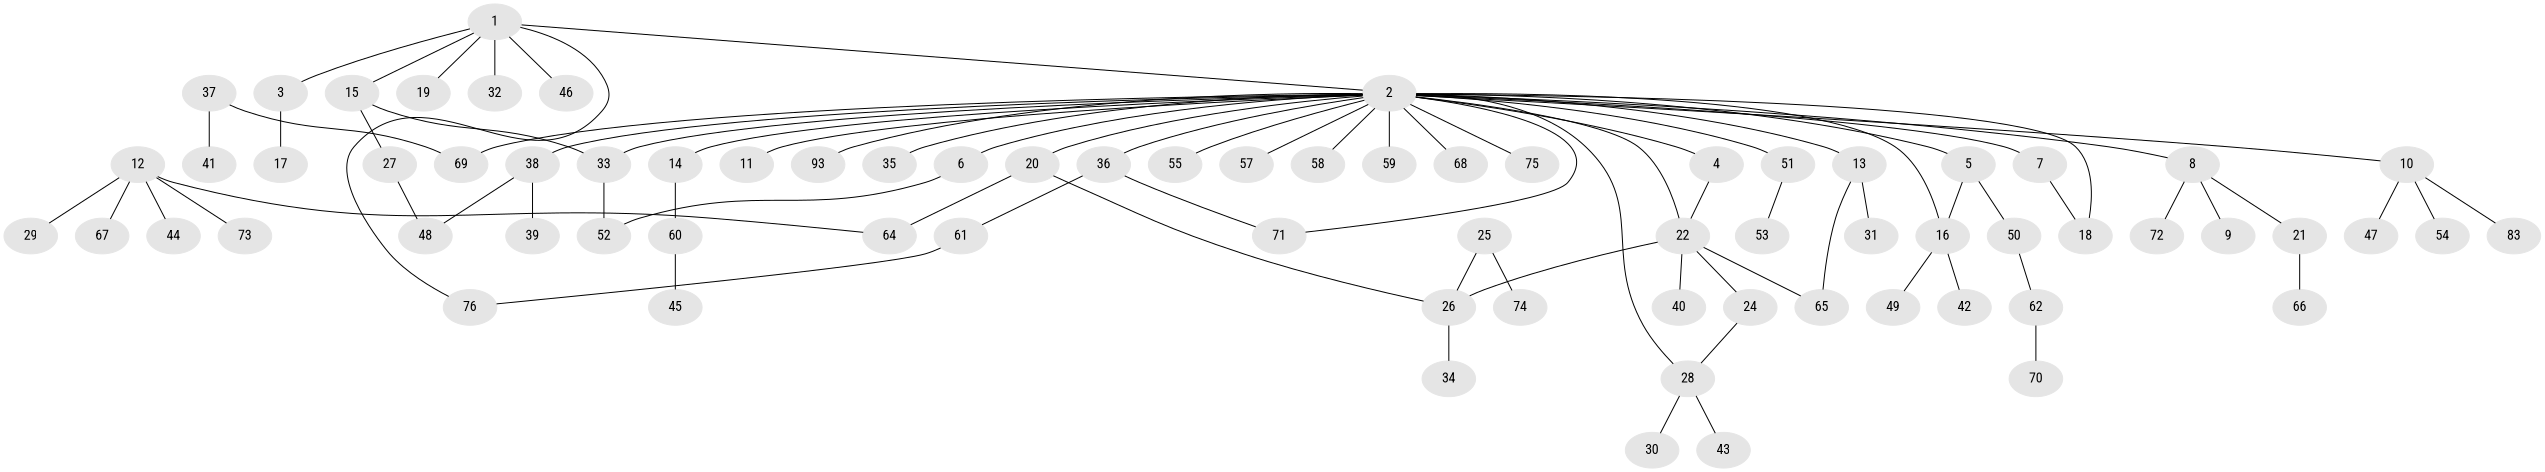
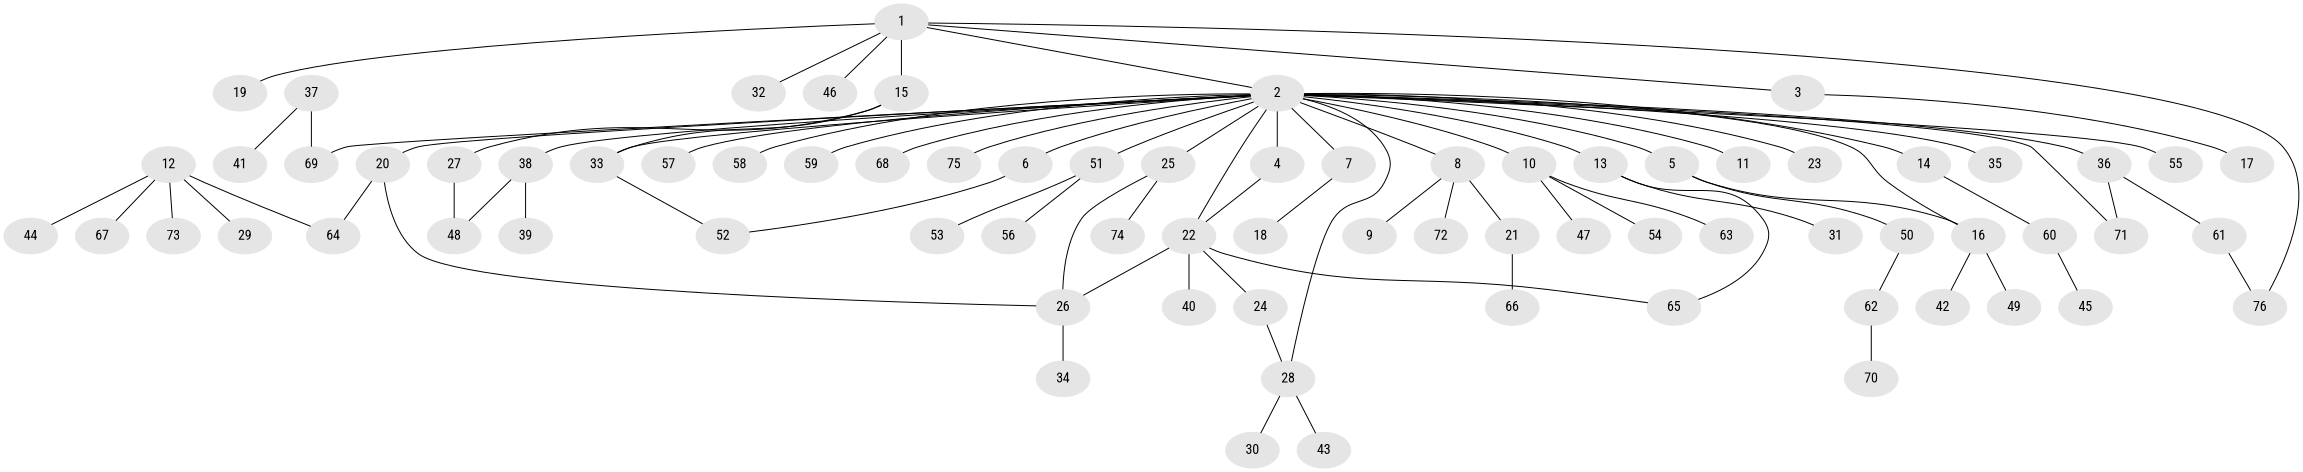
(1786, 104) -> (1223, 129)
(818, 165) -> (1815, 165)
none -> (1009, 236)
(2514, 236) -> (1726, 236)
